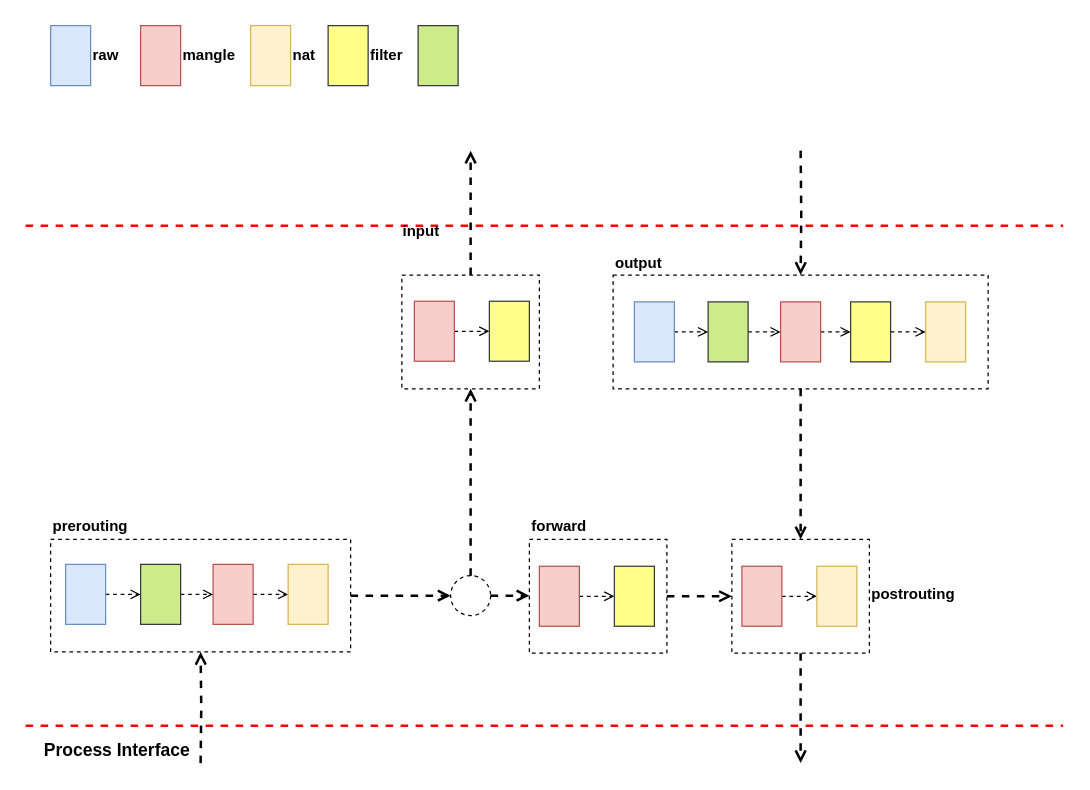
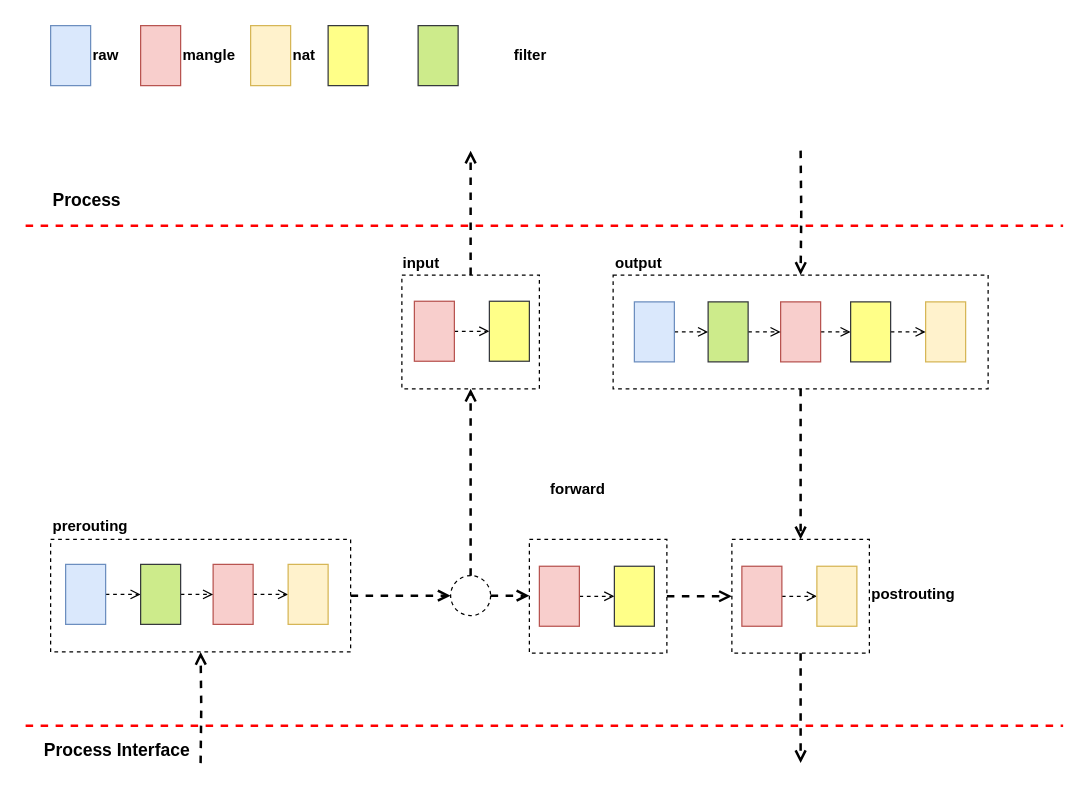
(393, 56) -> (537, 56)
none -> (94, 201)
(426, 231) -> (426, 263)
(567, 527) -> (586, 489)
